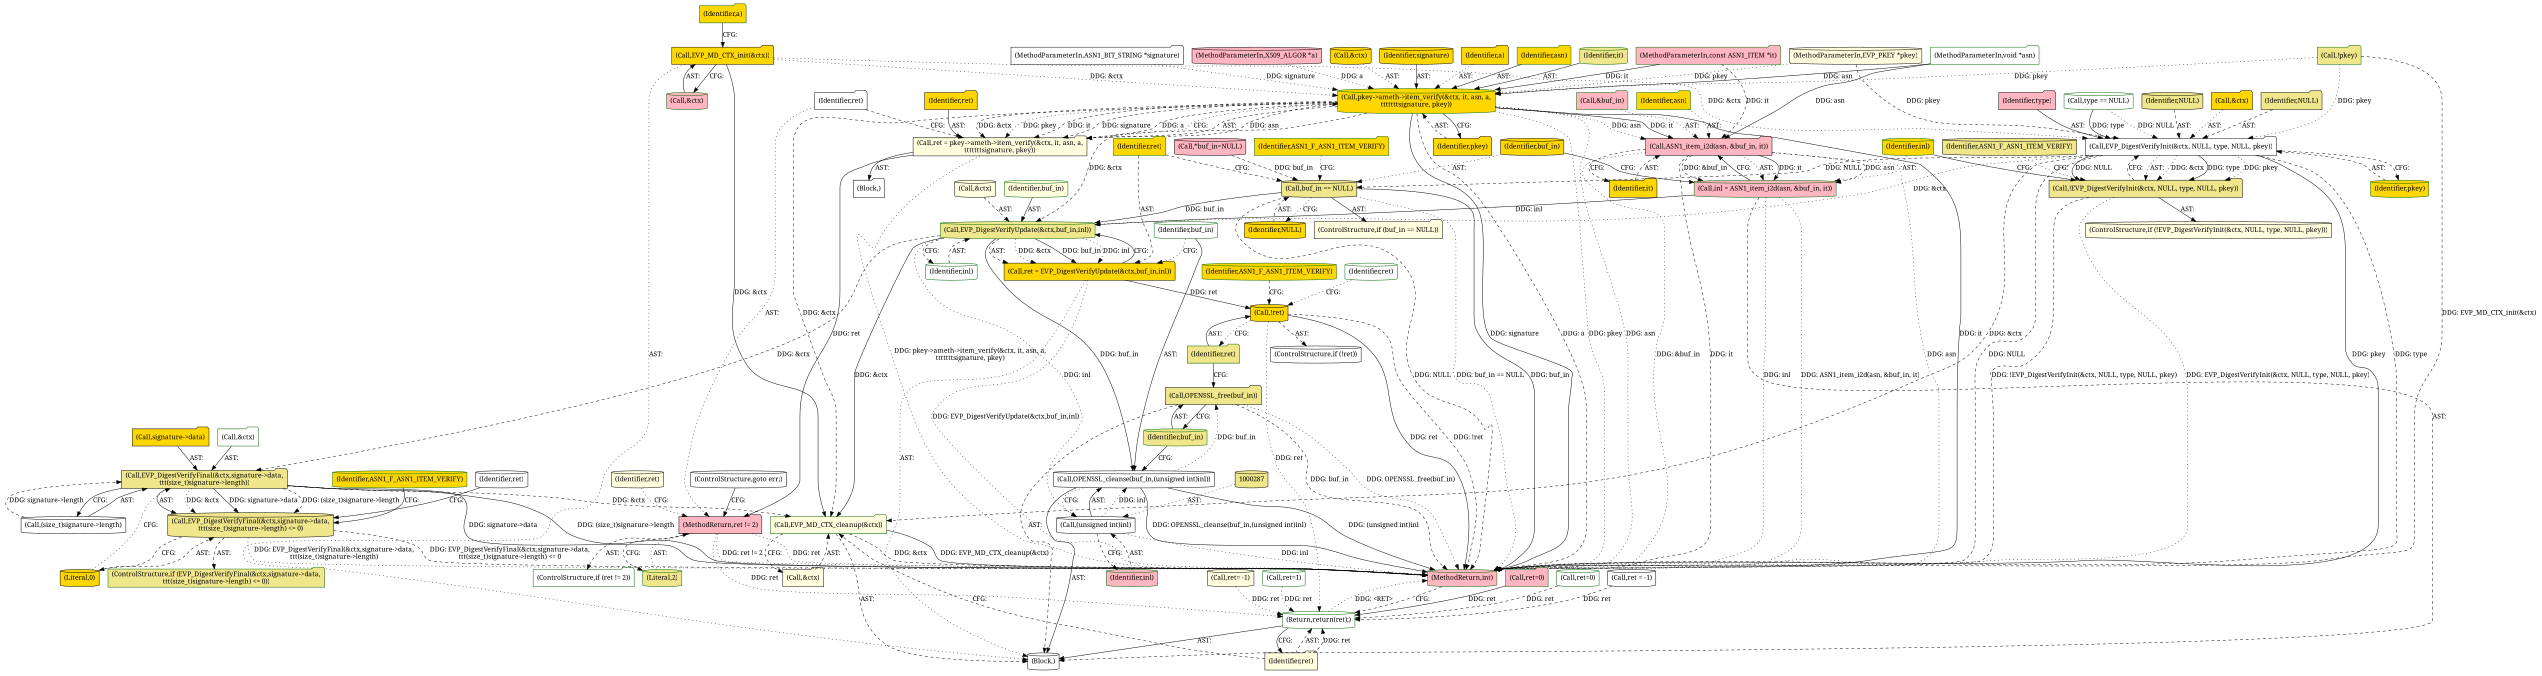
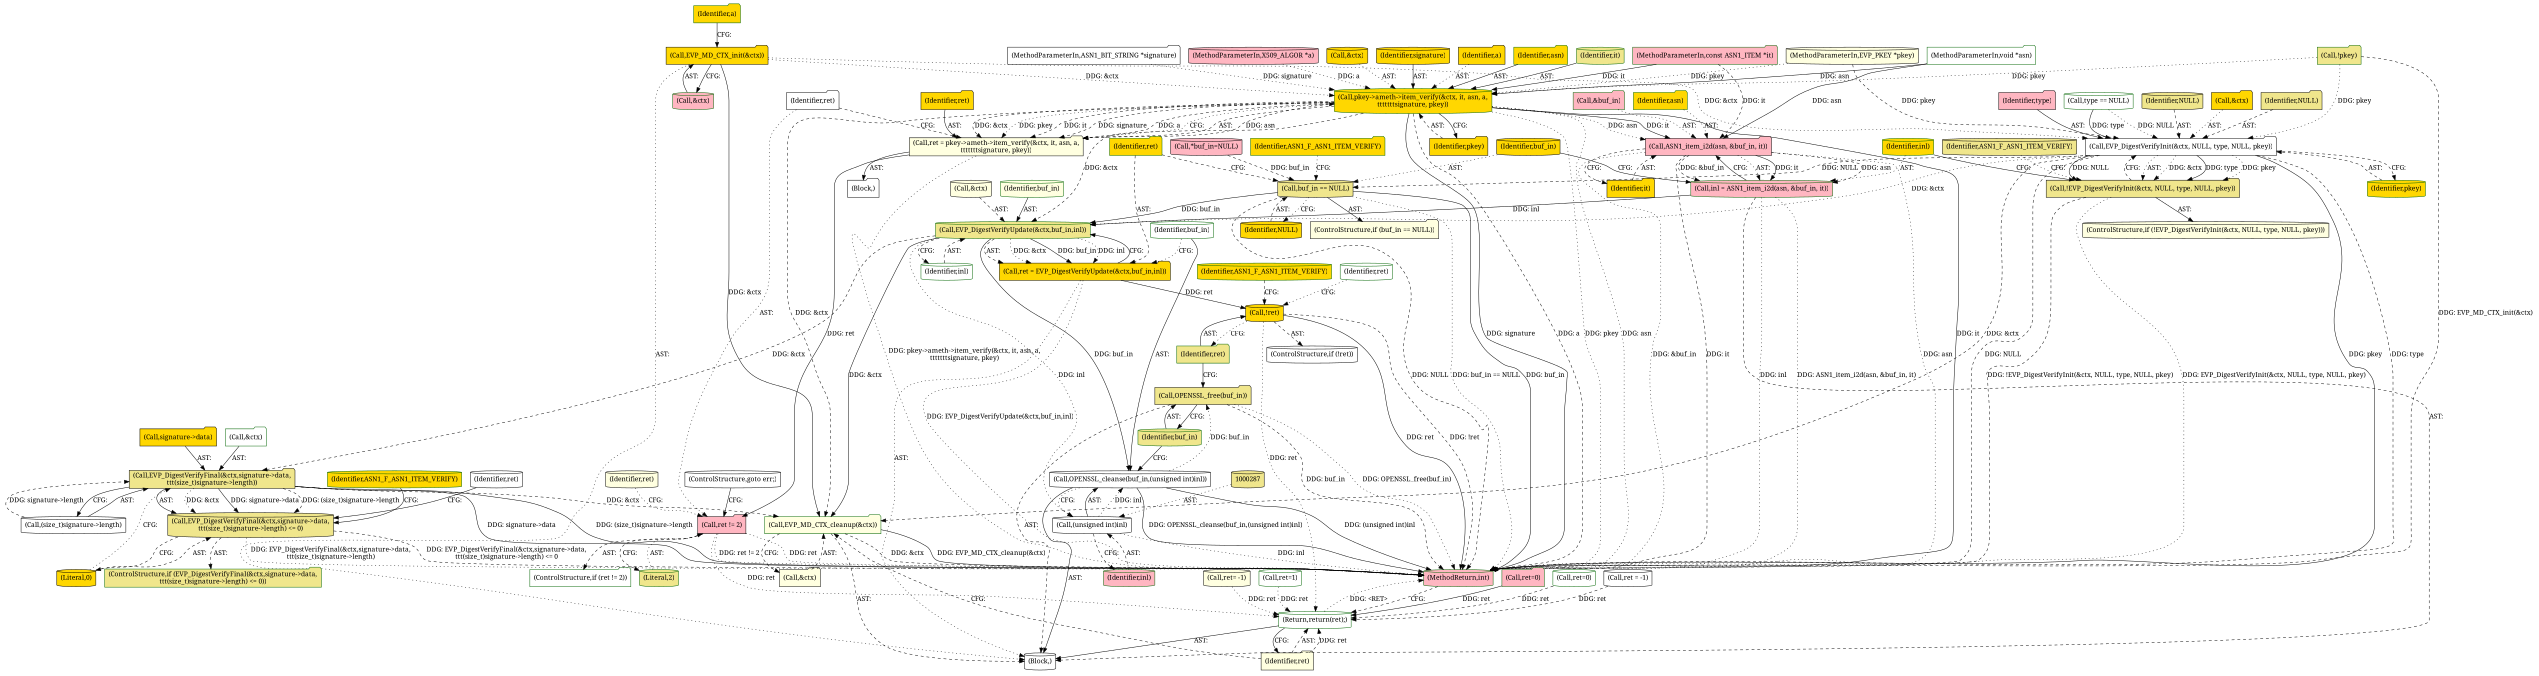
(720, 525) -> (722, 525)
